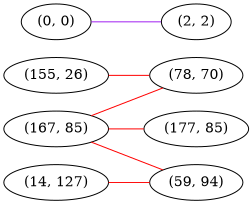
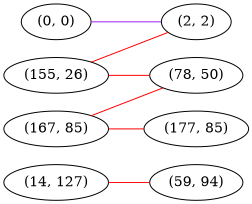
none -> (130, 47)
(196, 75) -> (196, 75)
(127, 156) -> none
